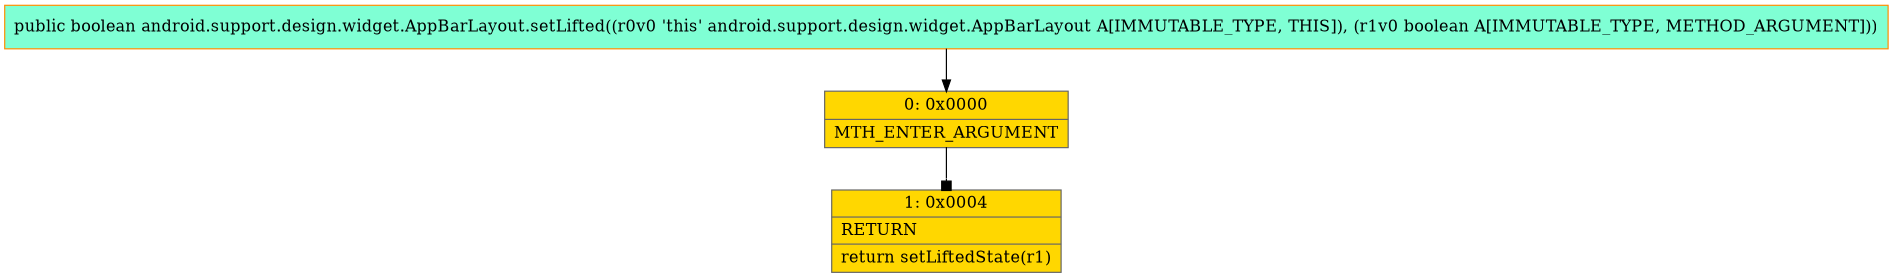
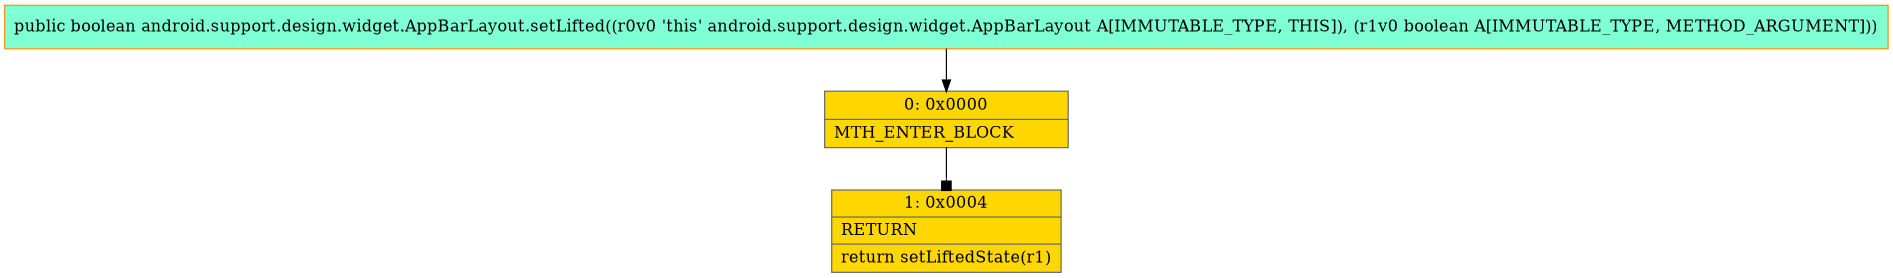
(946, 133) -> (925, 133)
